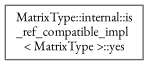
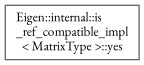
(74, 32) -> (72, 32)
